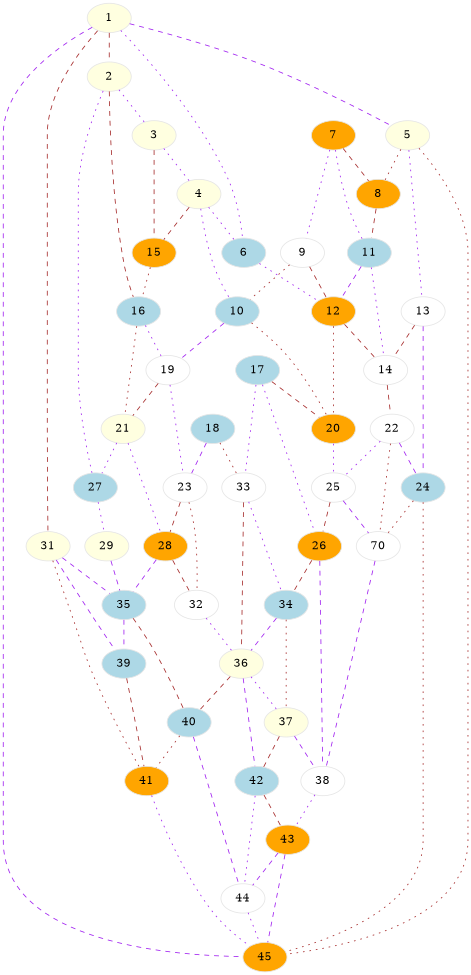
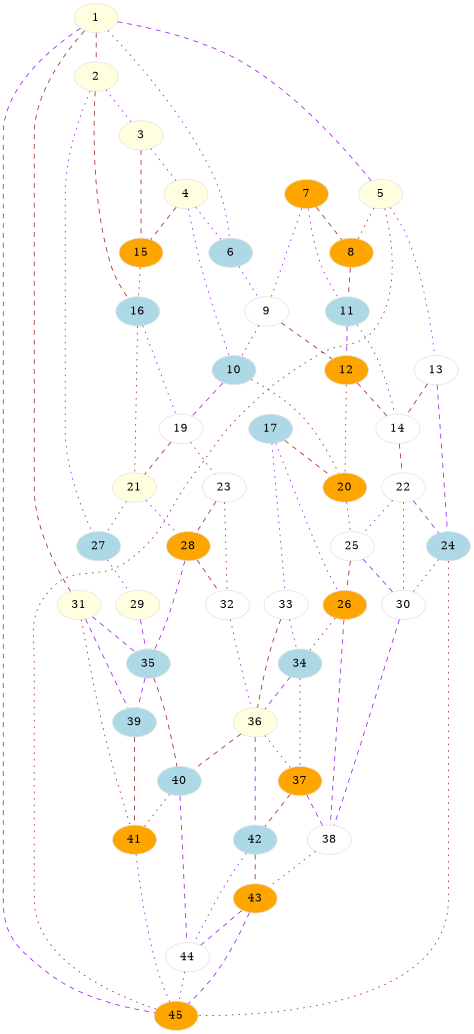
(289, 282) -> (249, 282)
(213, 429) -> none
(378, 546) -> (404, 605)
(303, 576) -> (322, 634)
(286, 722) -> (300, 781)
